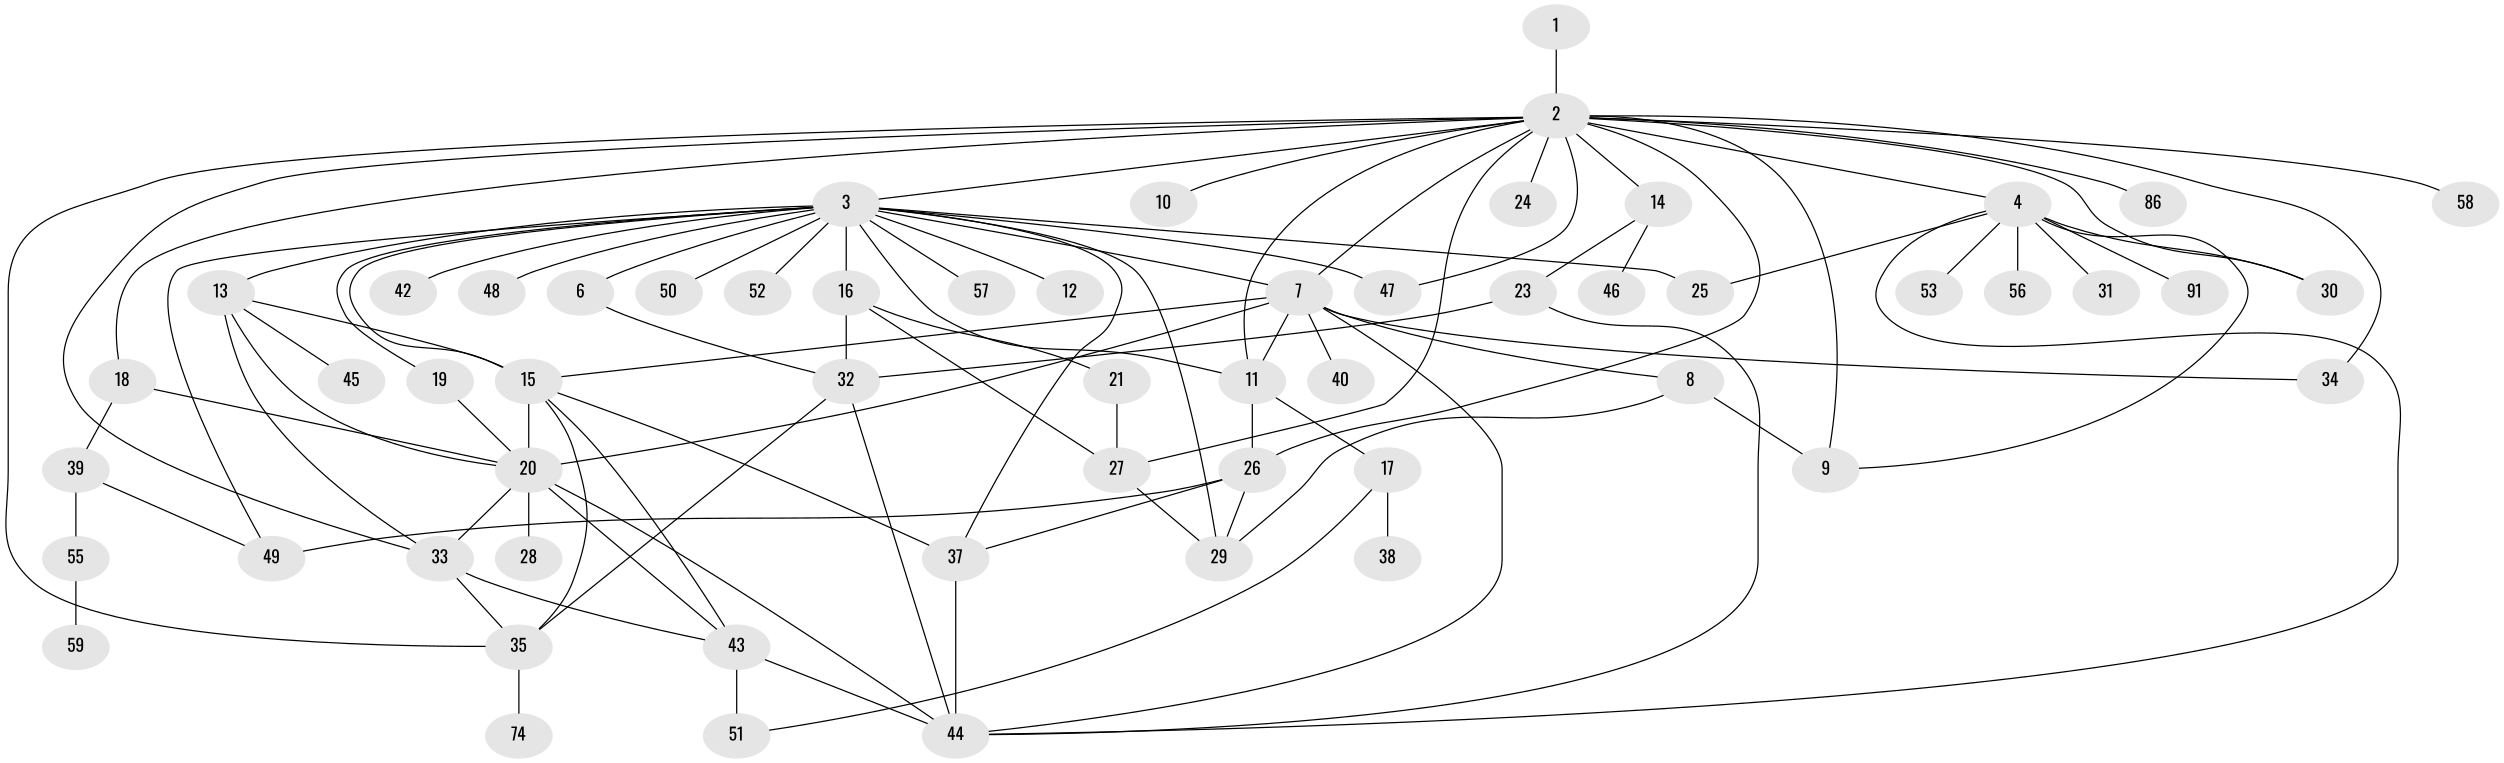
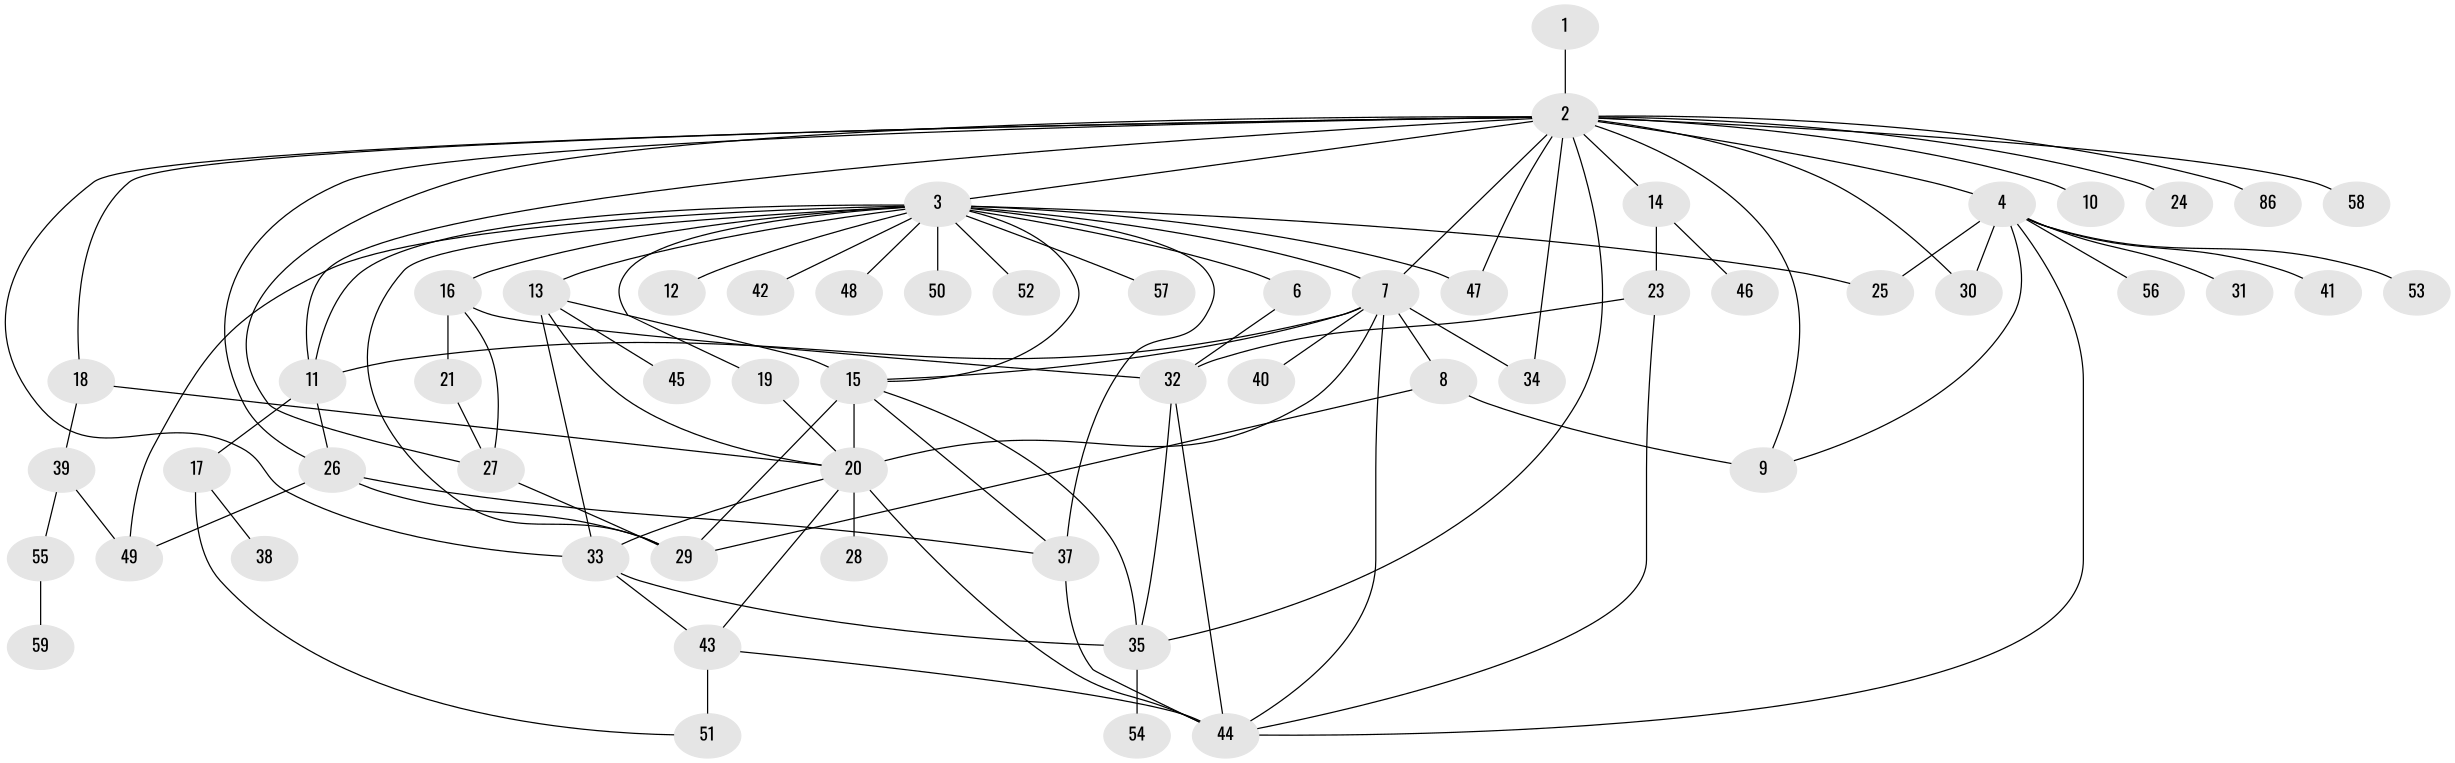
(2195, 293) -> (2328, 293)
(643, 507) -> (769, 470)
(519, 736) -> (1137, 736)
